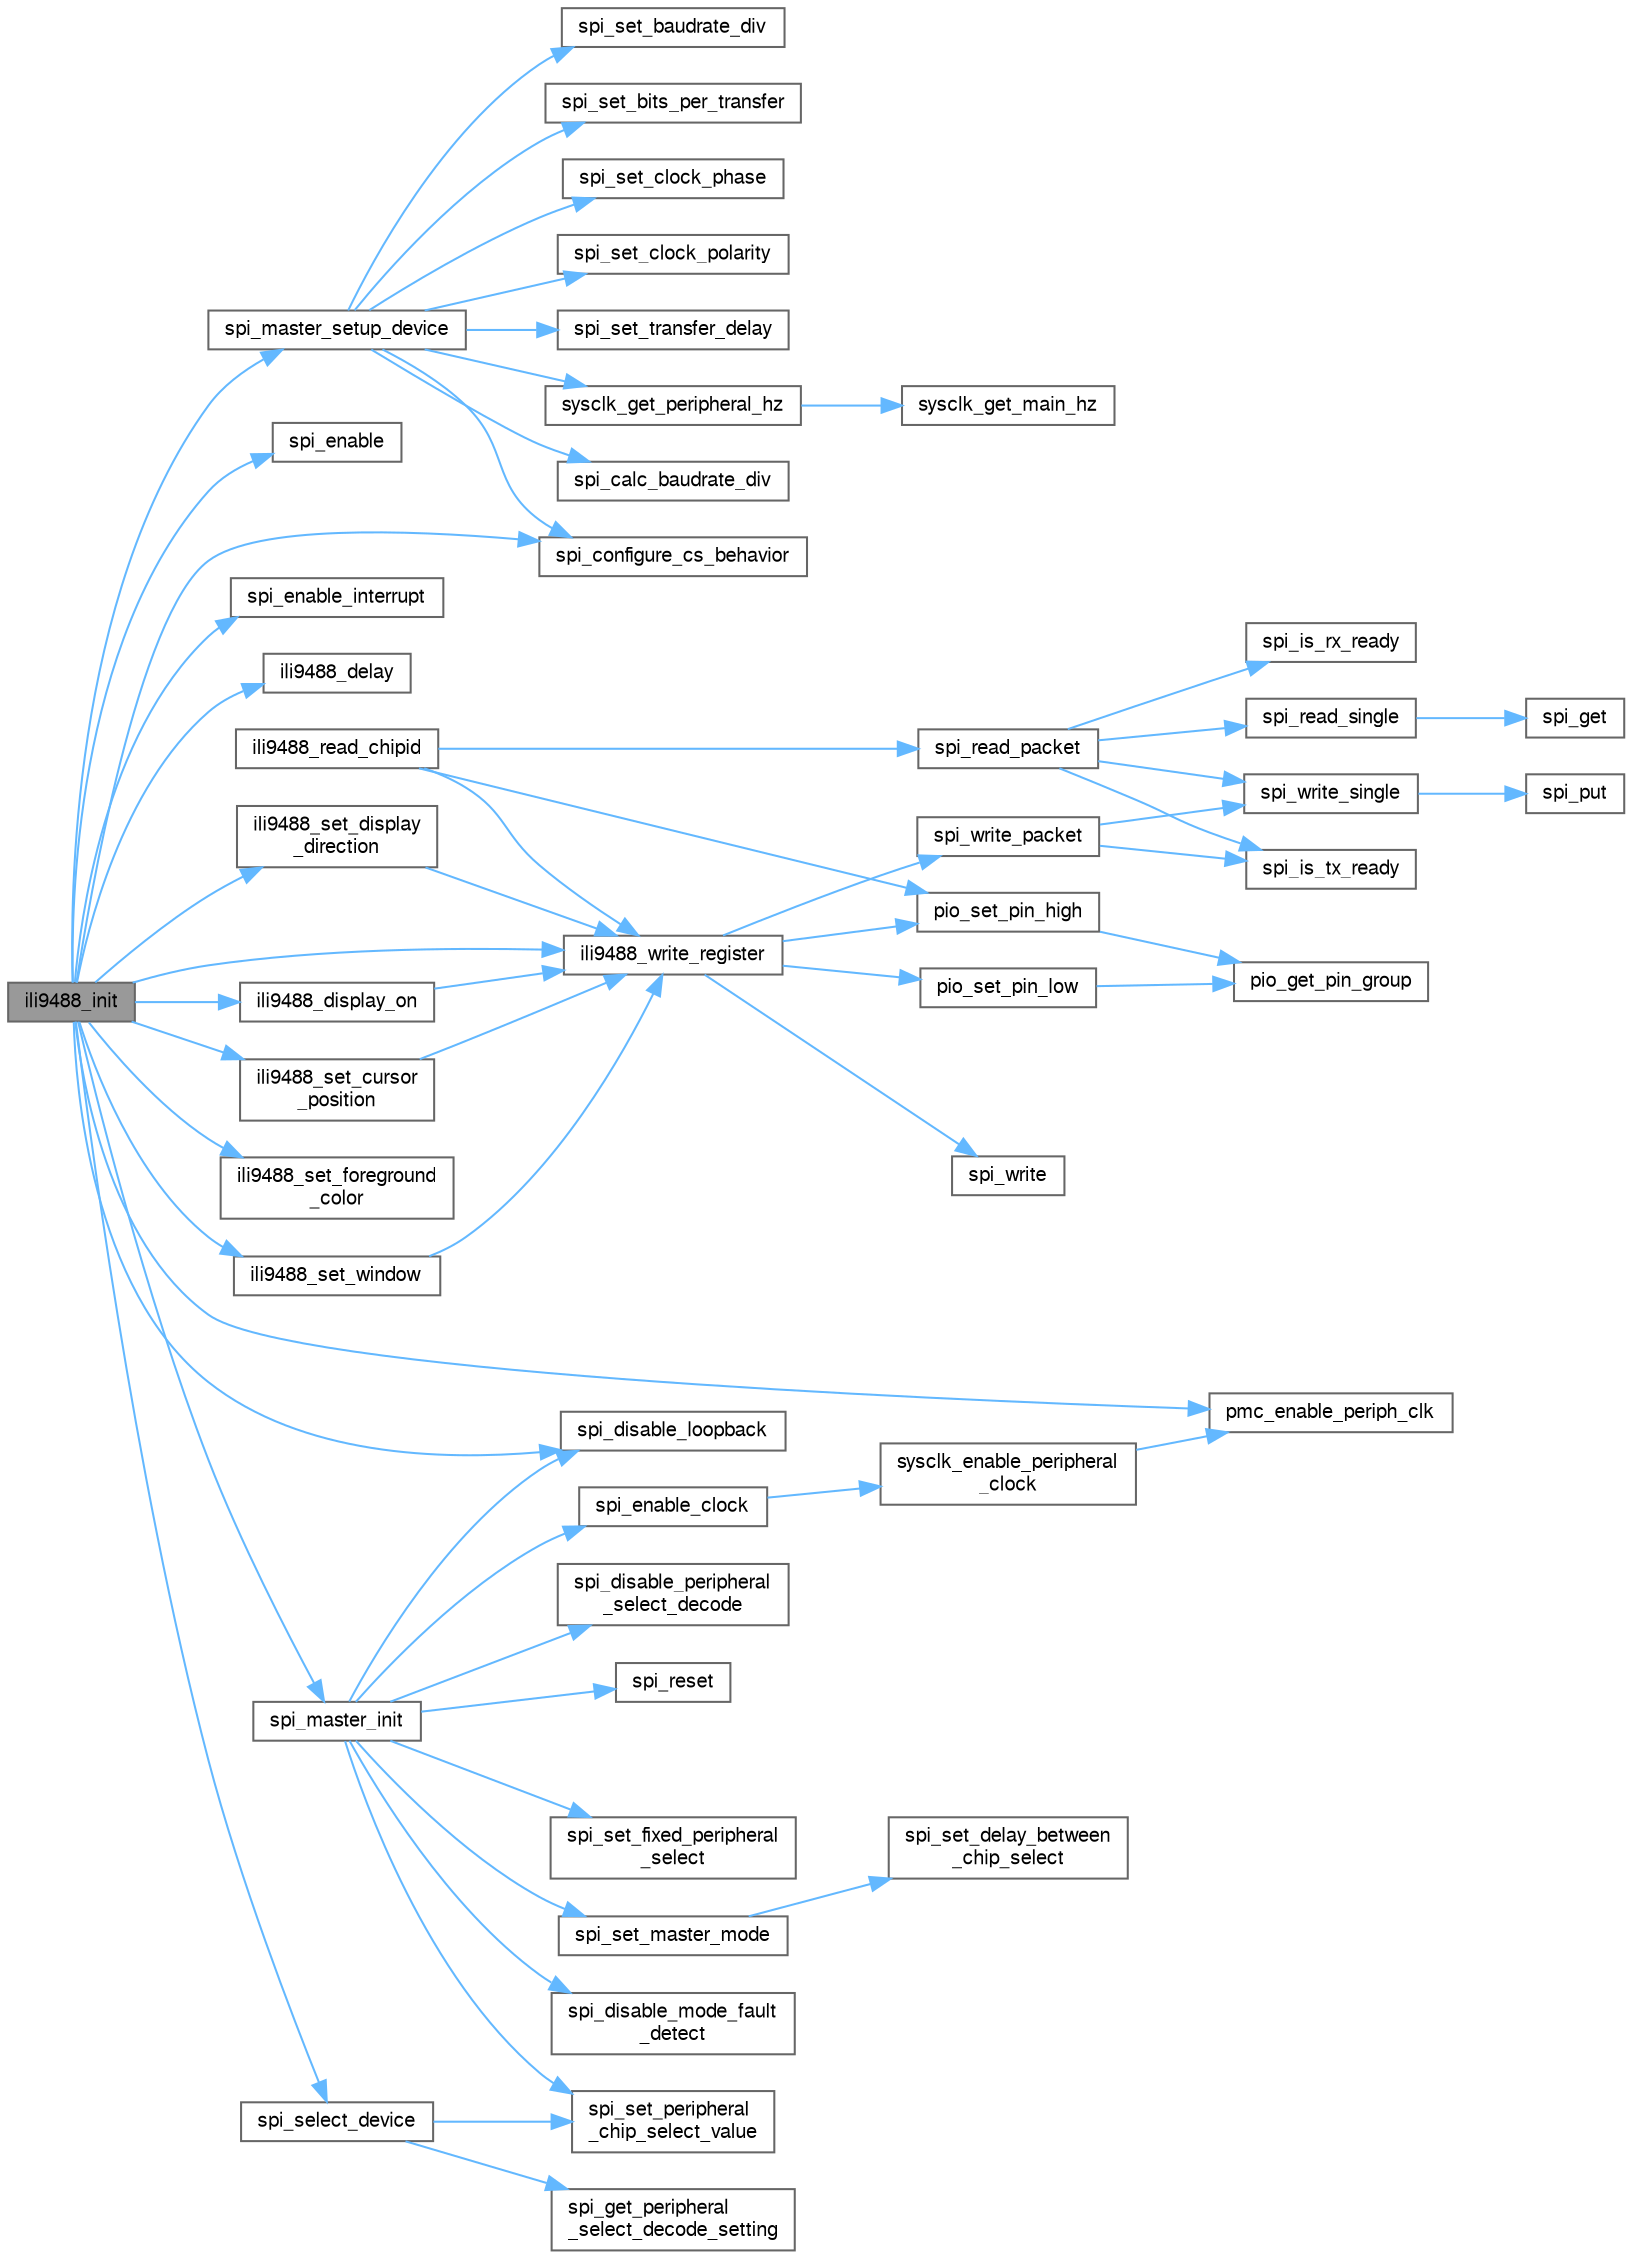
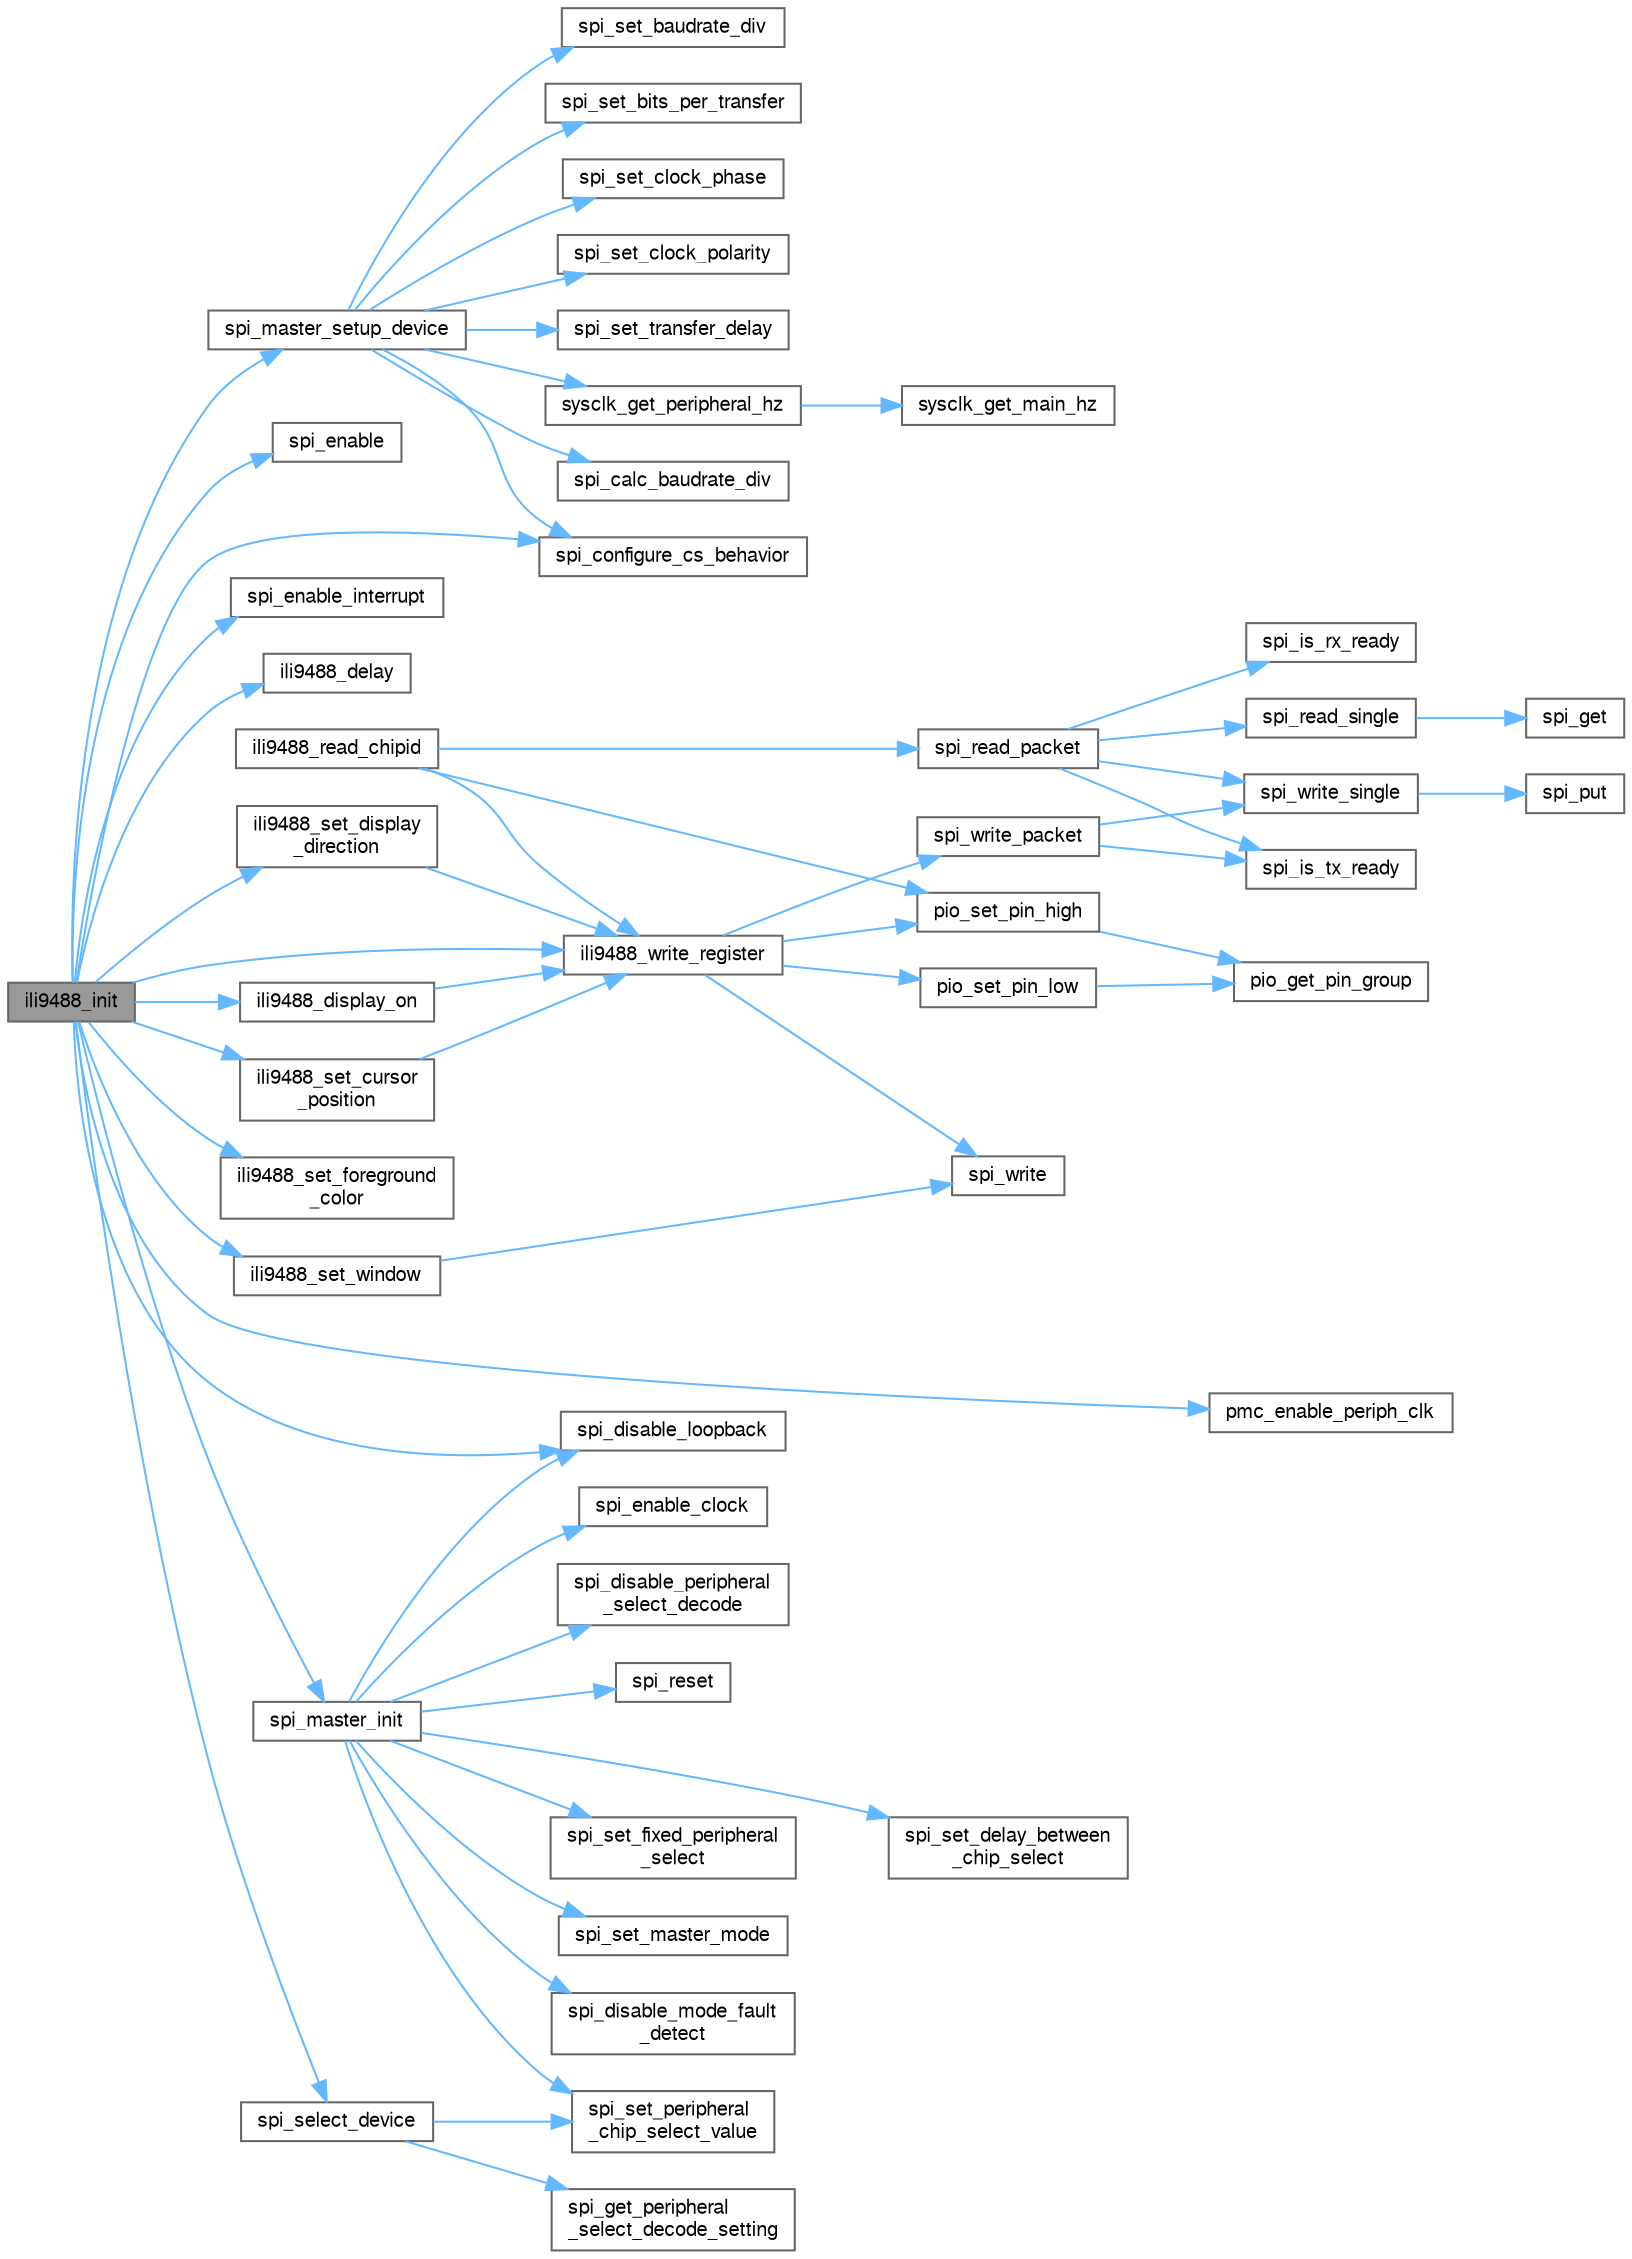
(561, 1143) -> (686, 1224)
(1008, 1474) -> none
(810, 1900) -> (646, 1769)
